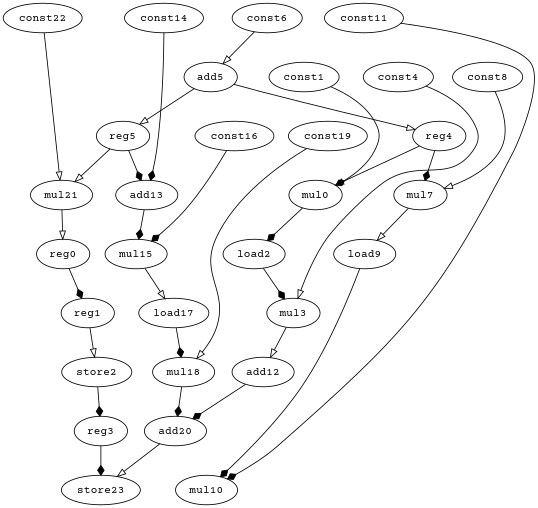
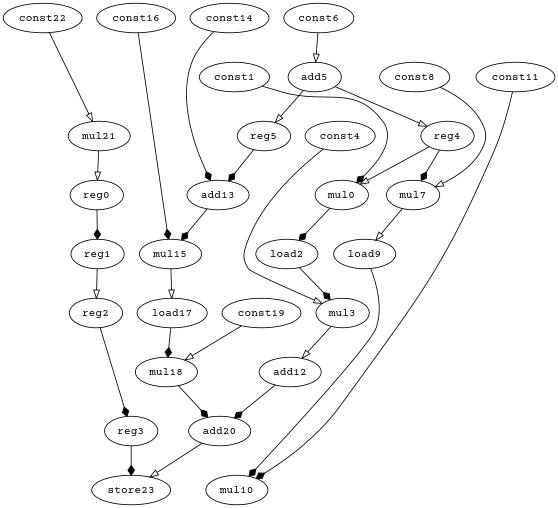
(96, 162) -> none
(97, 372) -> (96, 313)
